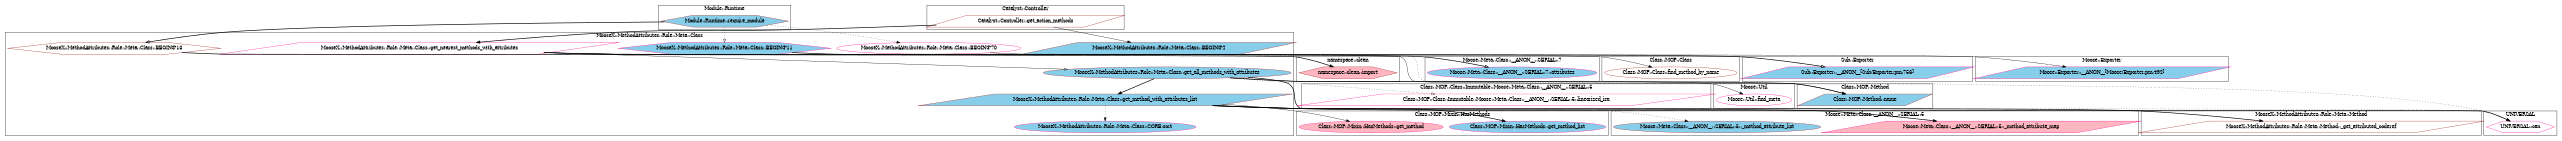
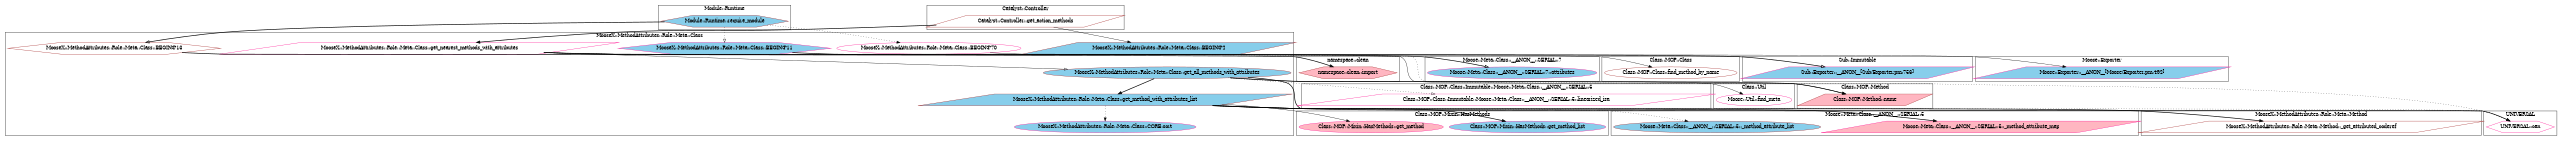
(1857, 61) -> (1857, 61)
(1754, 88) -> (1754, 88)
(1865, 100) -> (1865, 100)
